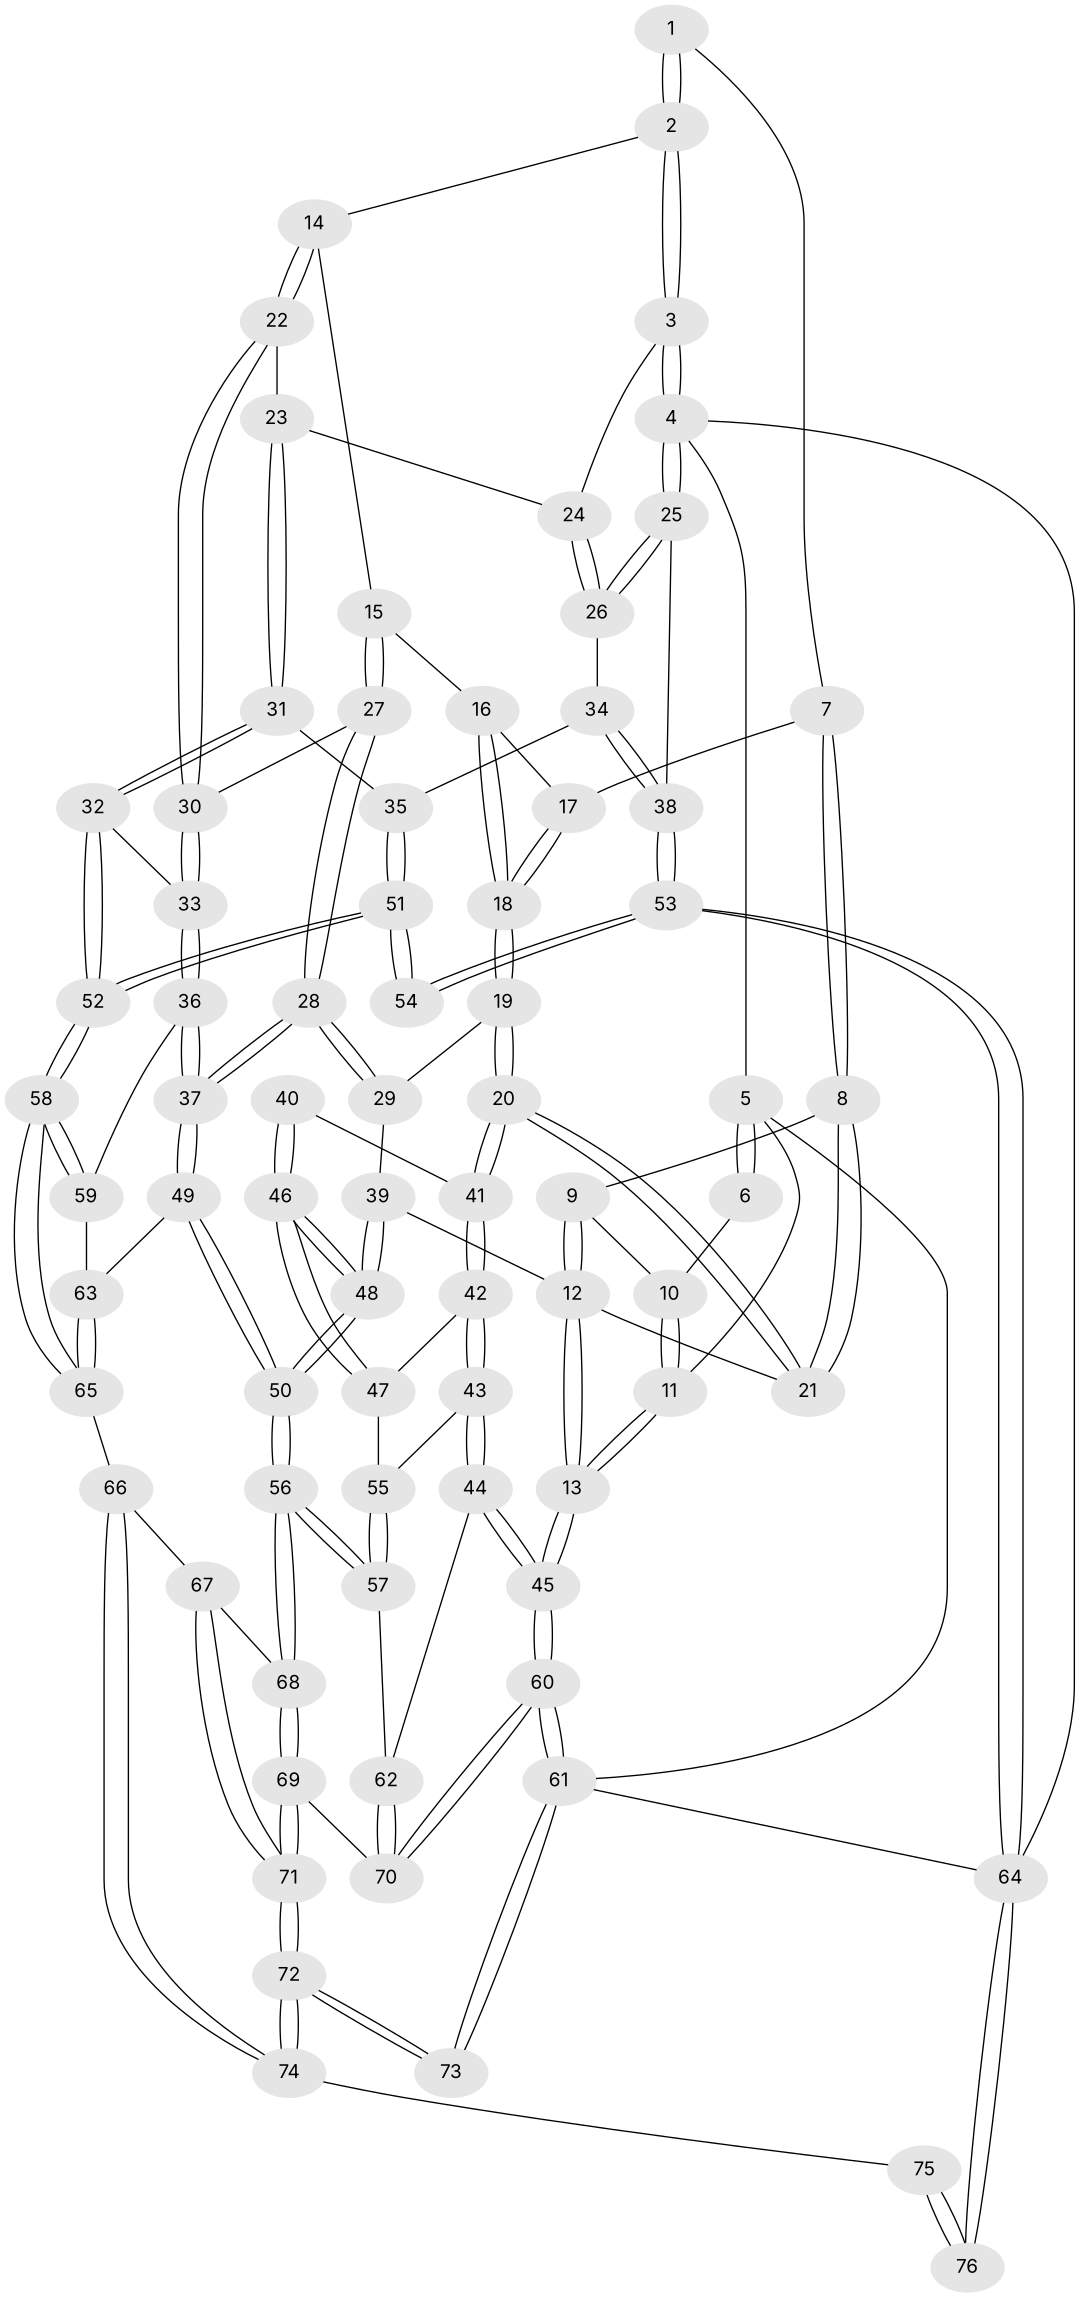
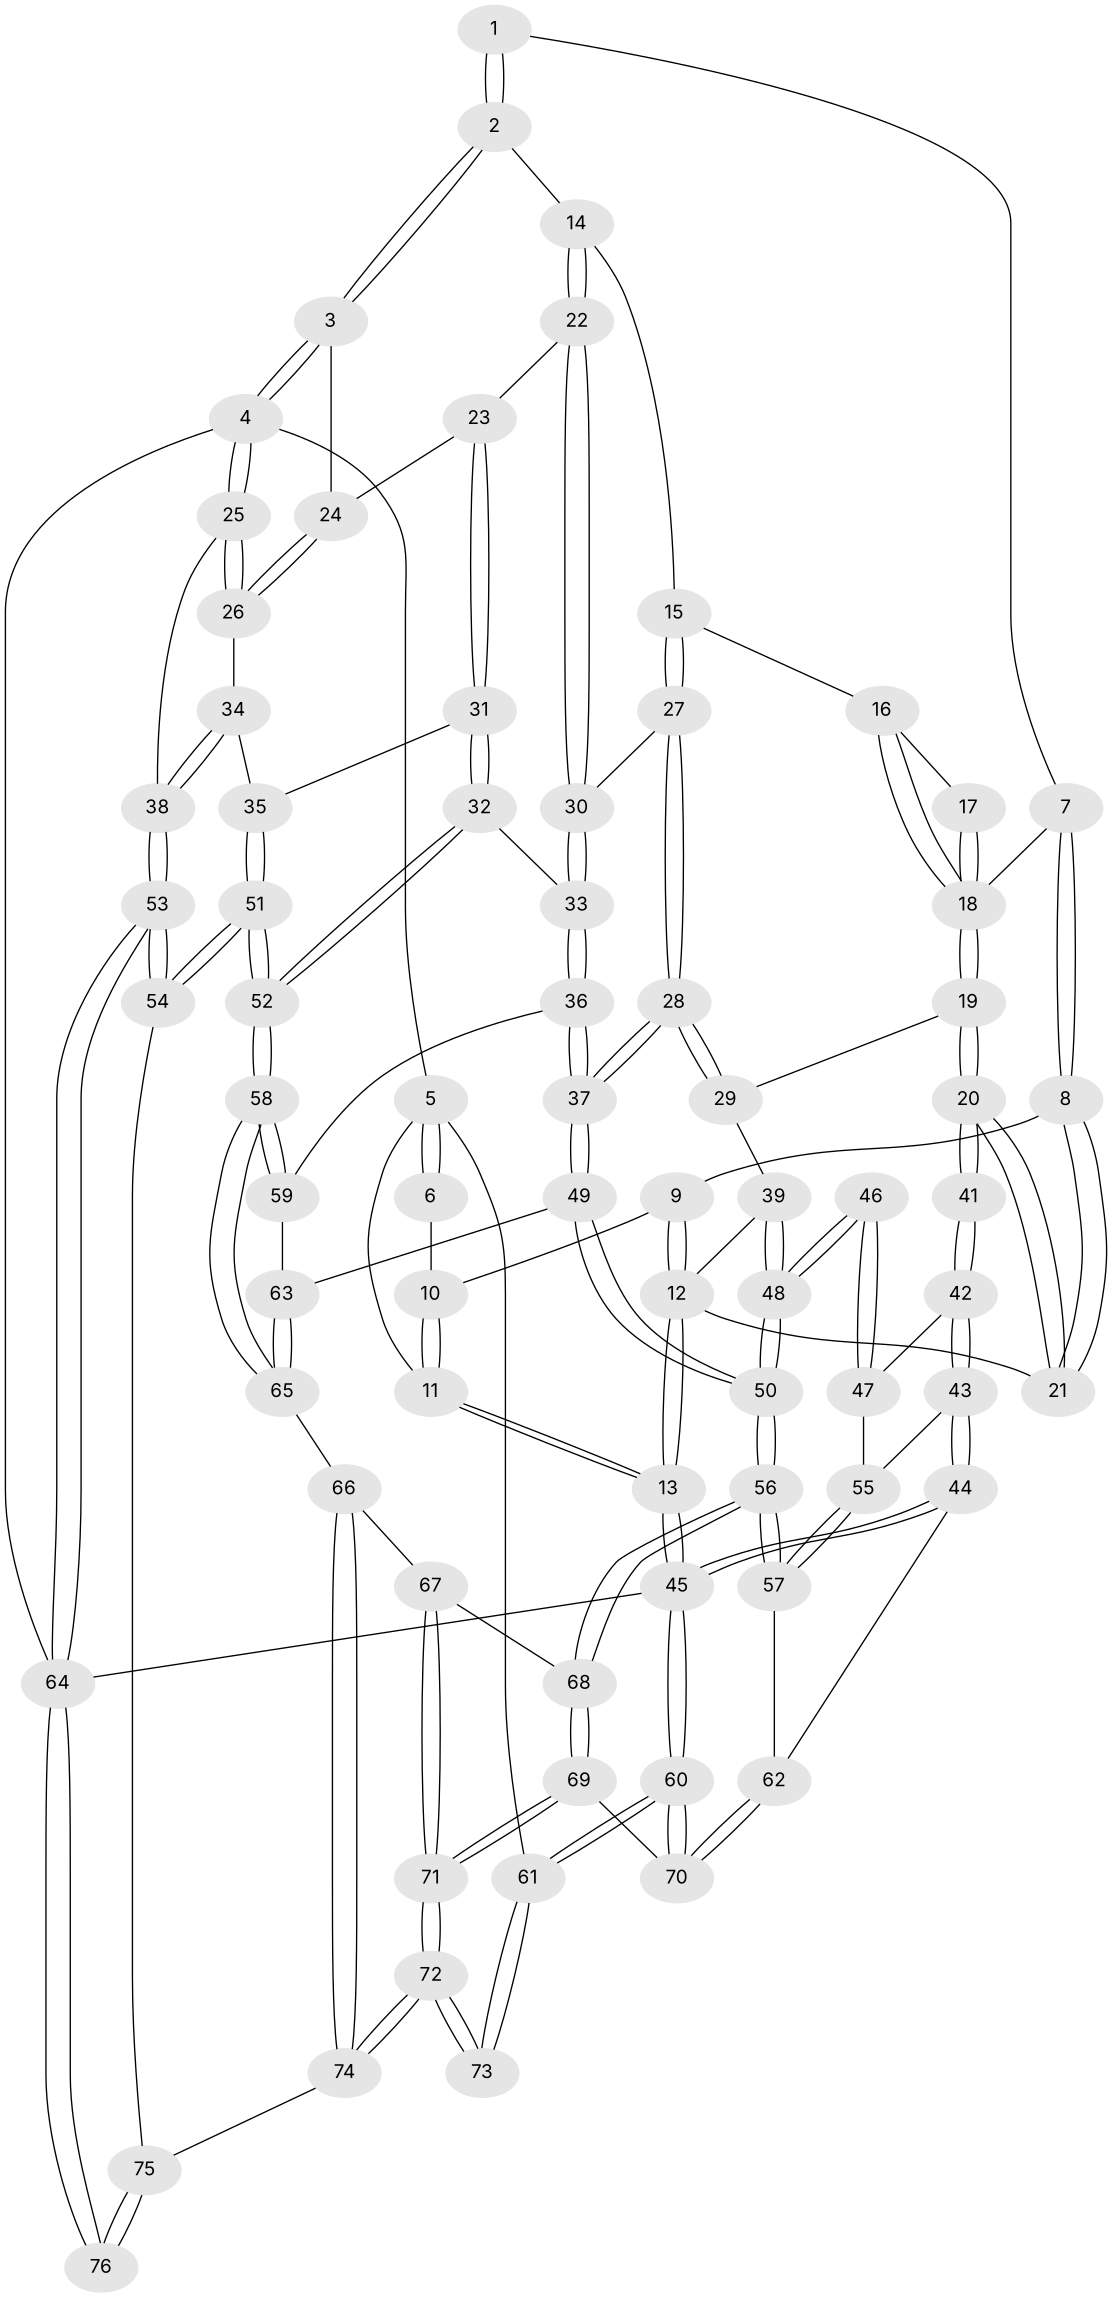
(695, 755) -> (1018, 857)
(288, 1100) -> none
none -> (132, 1586)
(785, 1830) -> (368, 1635)
